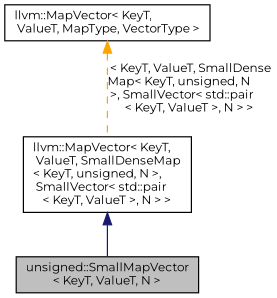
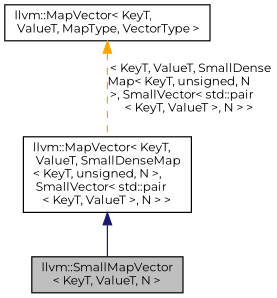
(107, 275) -> (107, 275)
